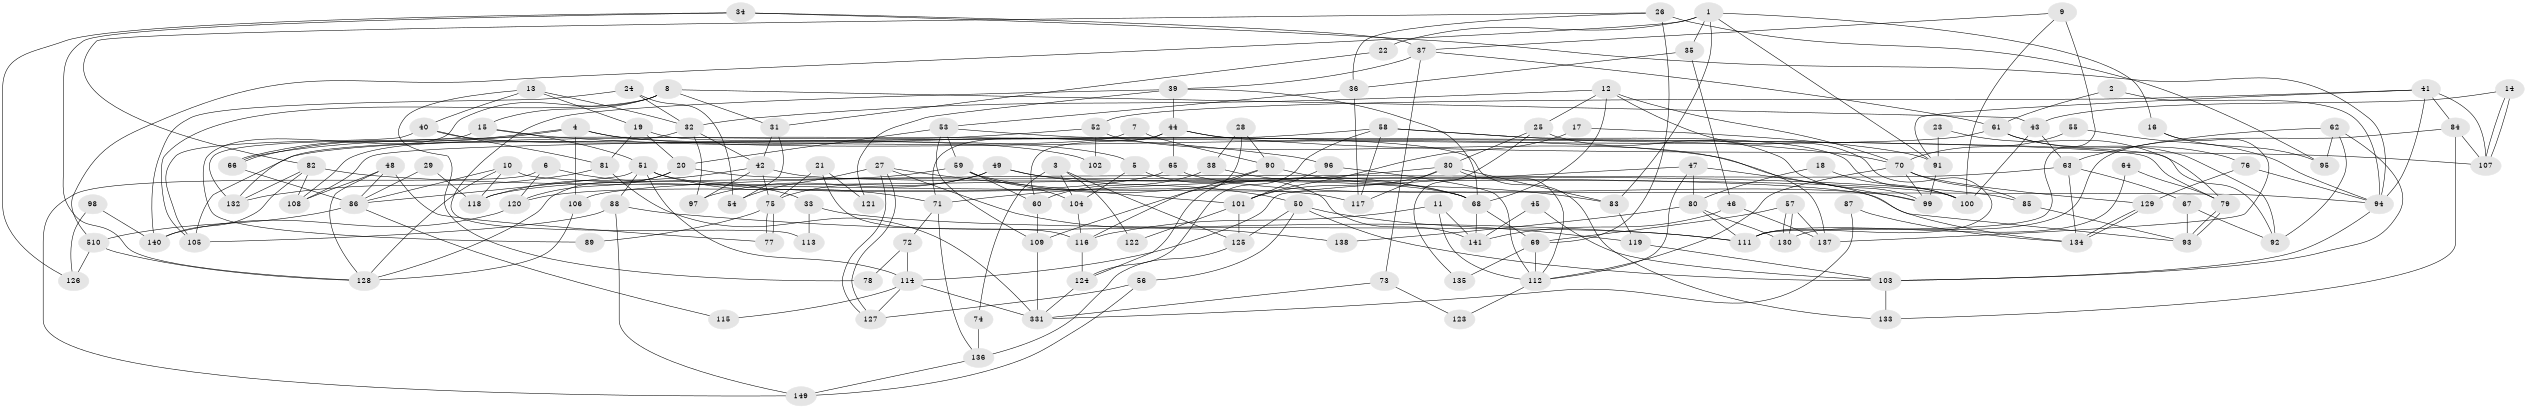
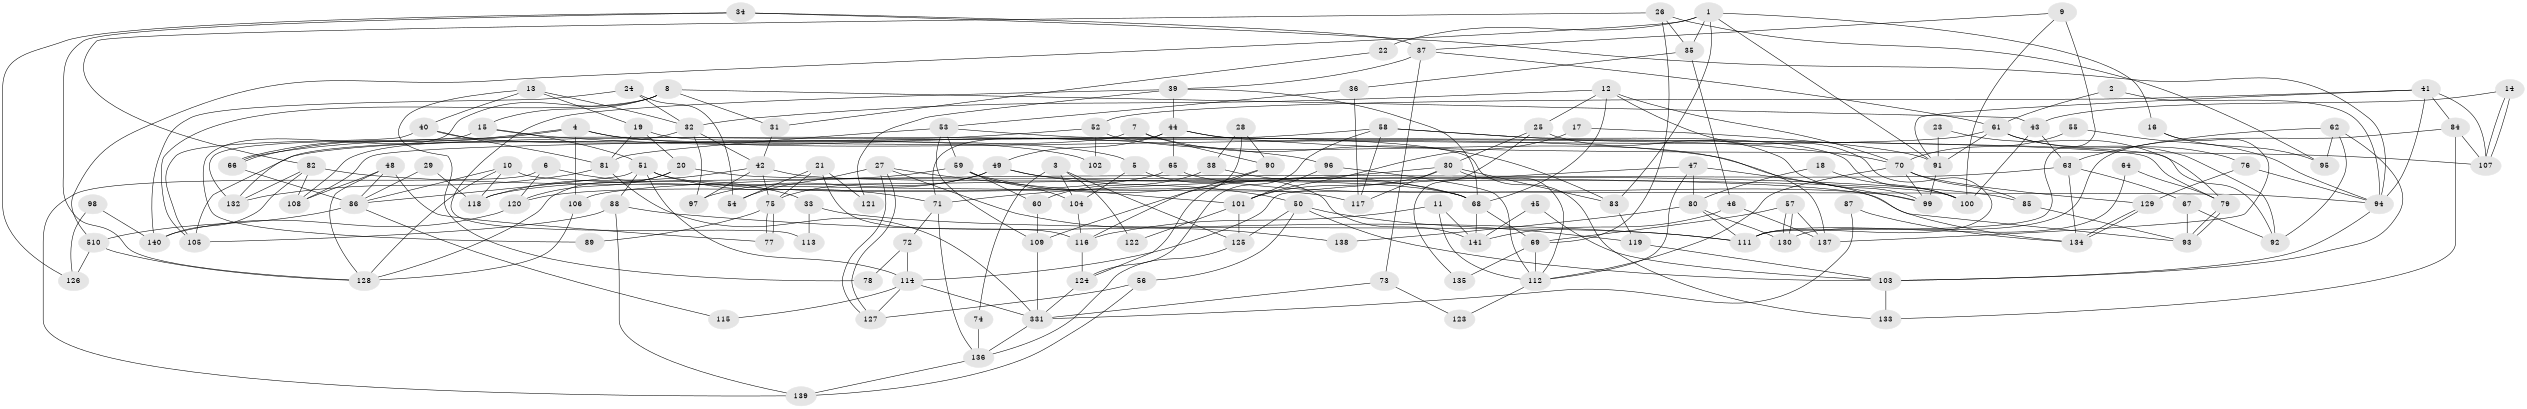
(1483, 21) -> (1675, 31)
none -> (1976, 141)
(795, 149) -> (694, 147)
(1039, 155) -> (1086, 147)
(783, 167) -> (776, 184)
(1442, 187) -> (1482, 156)
none -> (1008, 339)
(801, 396) -> (801, 396)
